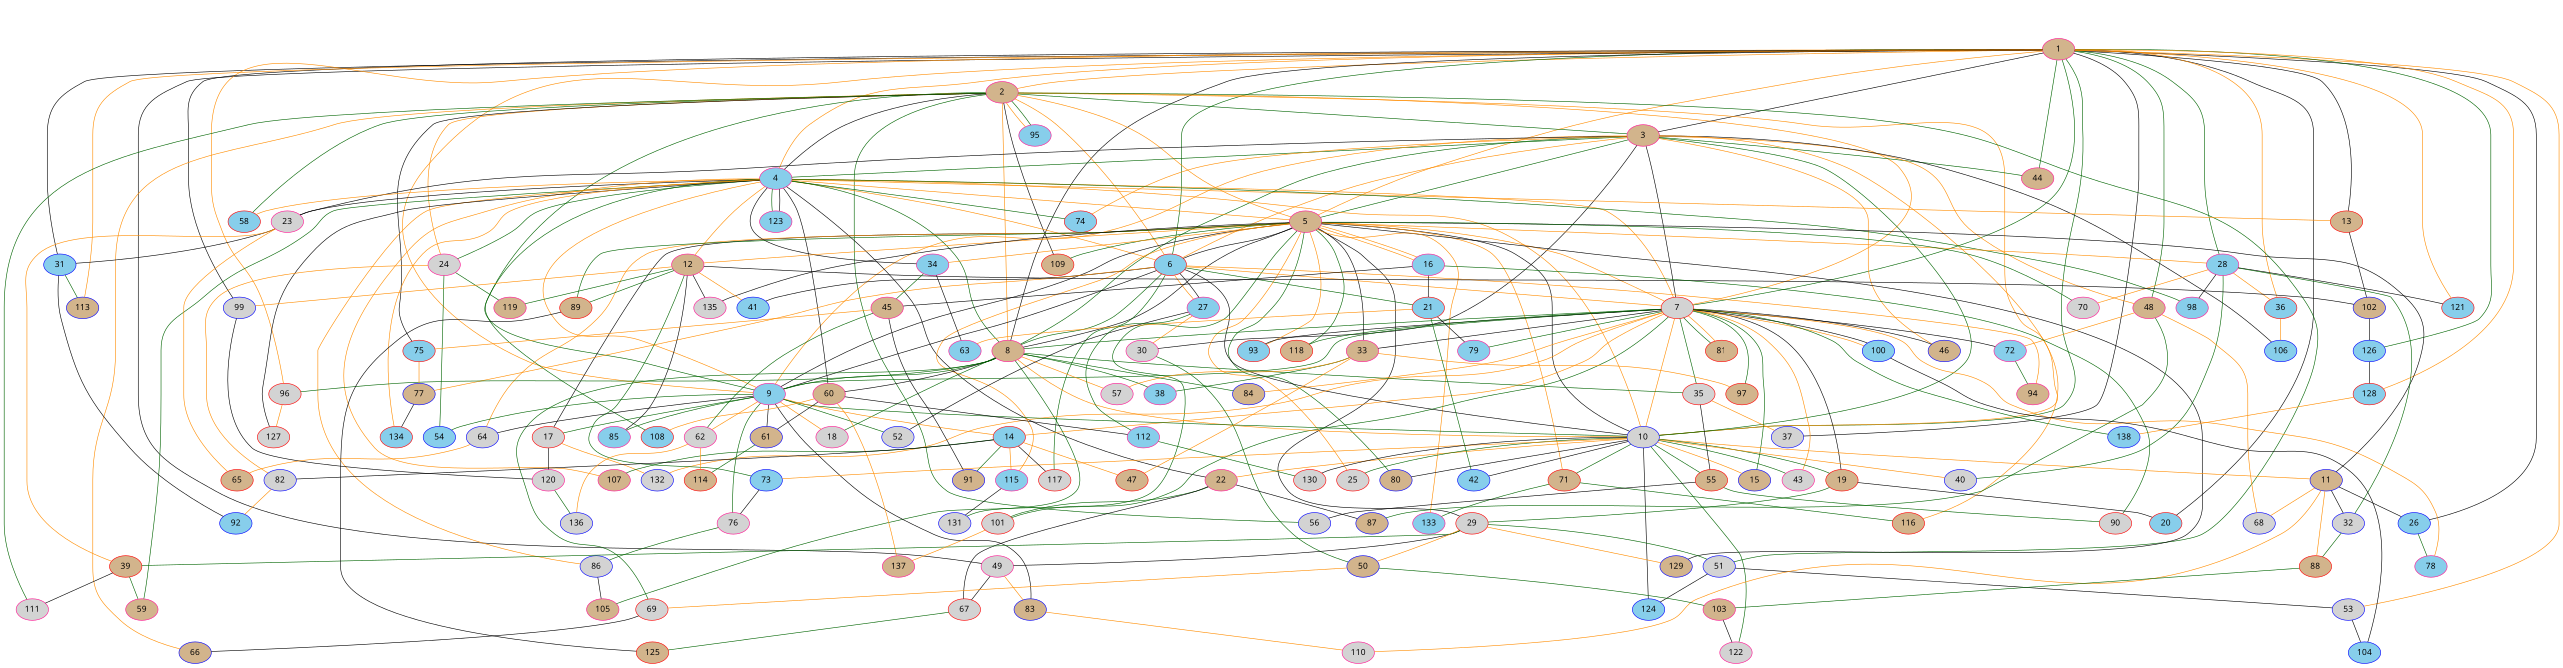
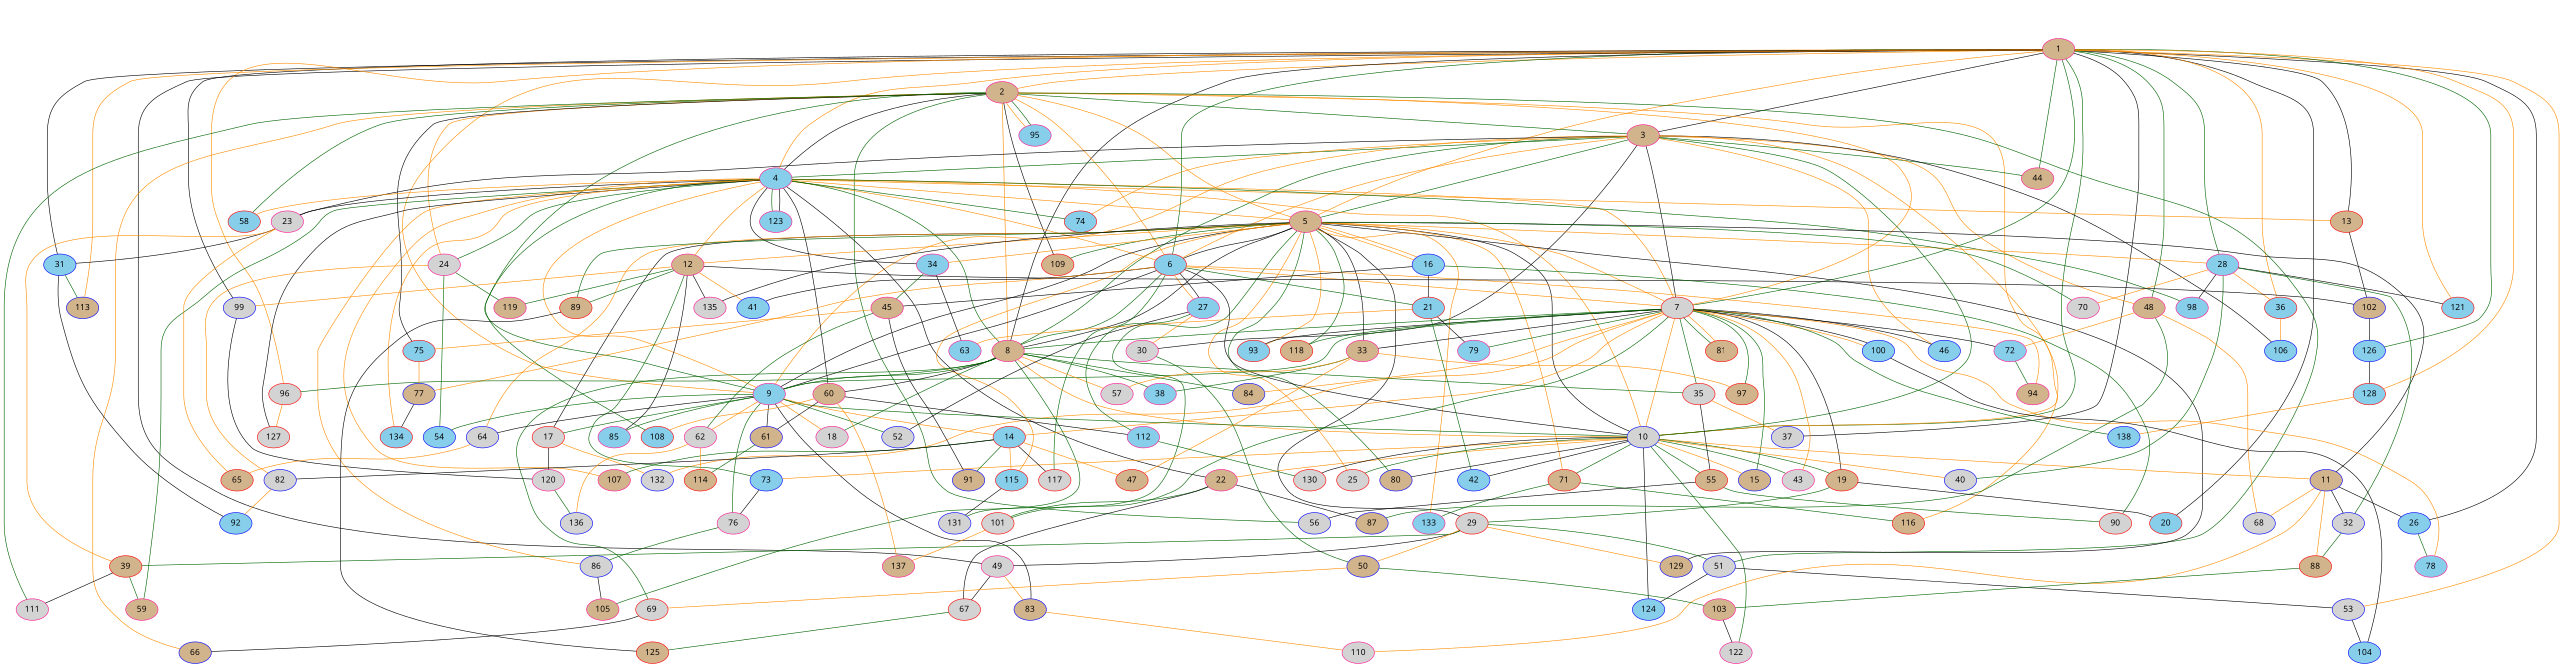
(1428, 265) -> (1428, 265)
(1944, 351) -> (1944, 351)
(1012, 480) -> (1012, 480)
